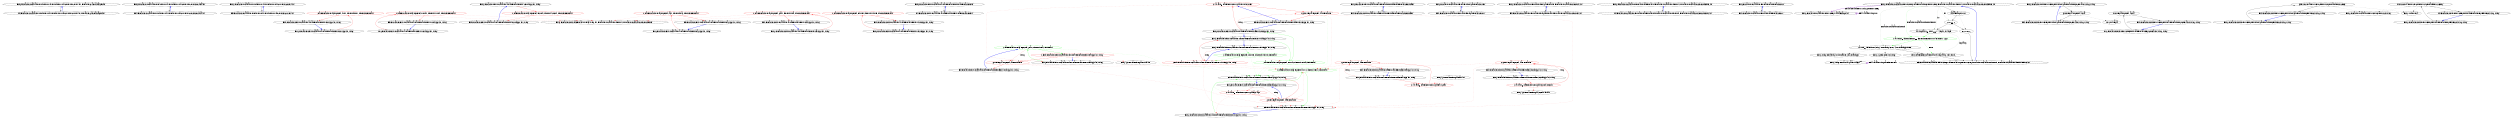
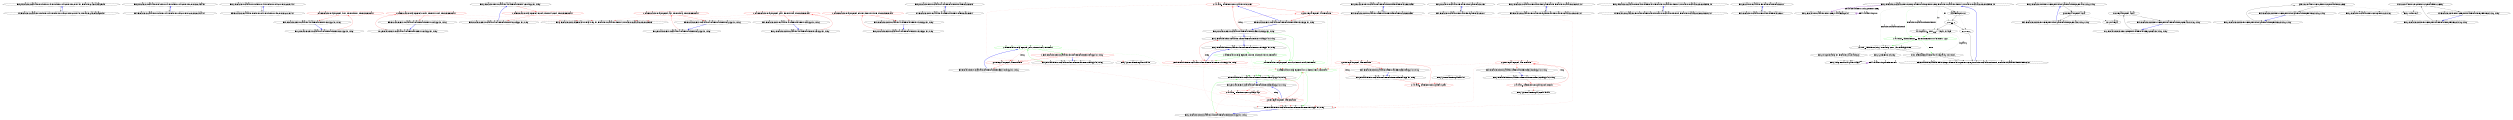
(1885, 55) -> (1885, 55)
